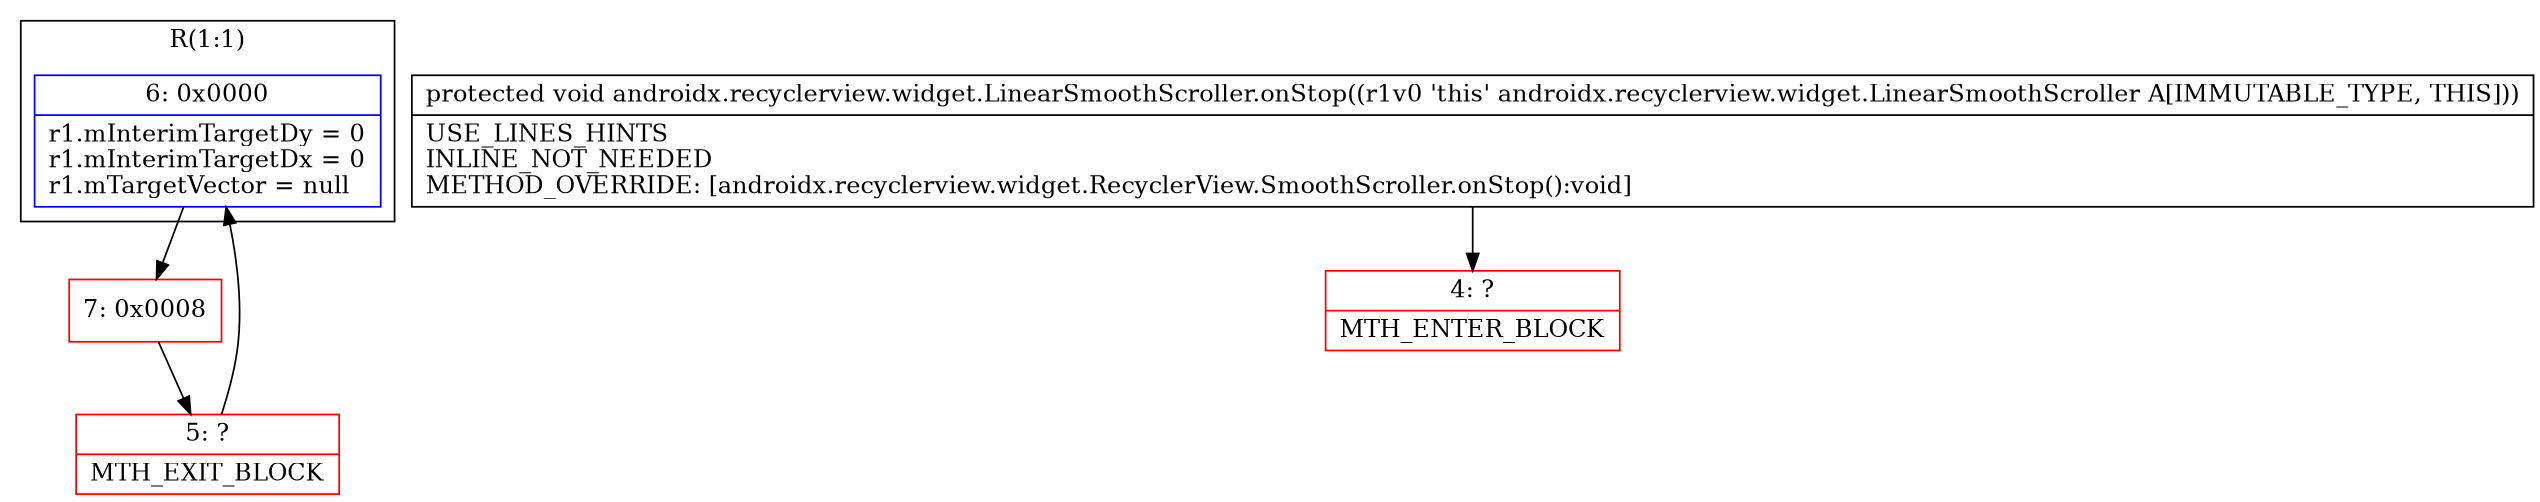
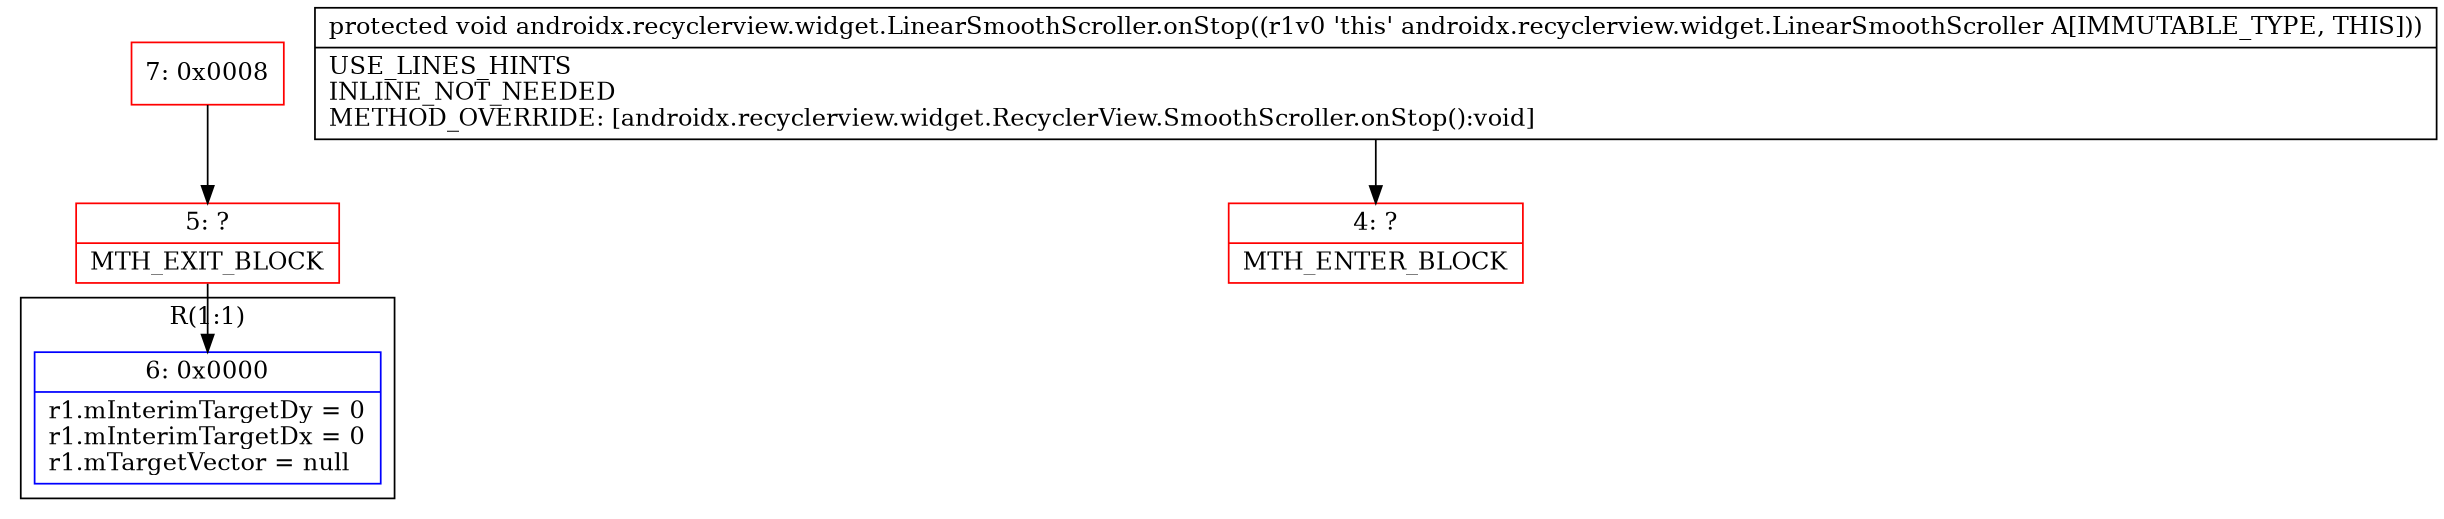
(173, 235) -> none
